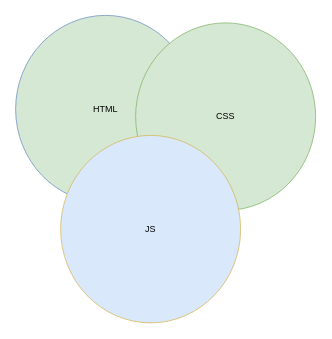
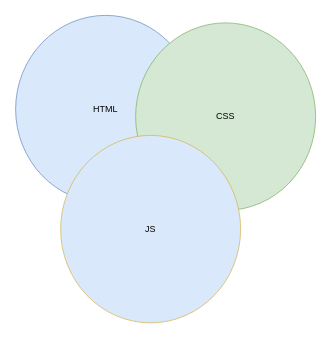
(105, 109) -> (105, 109)
